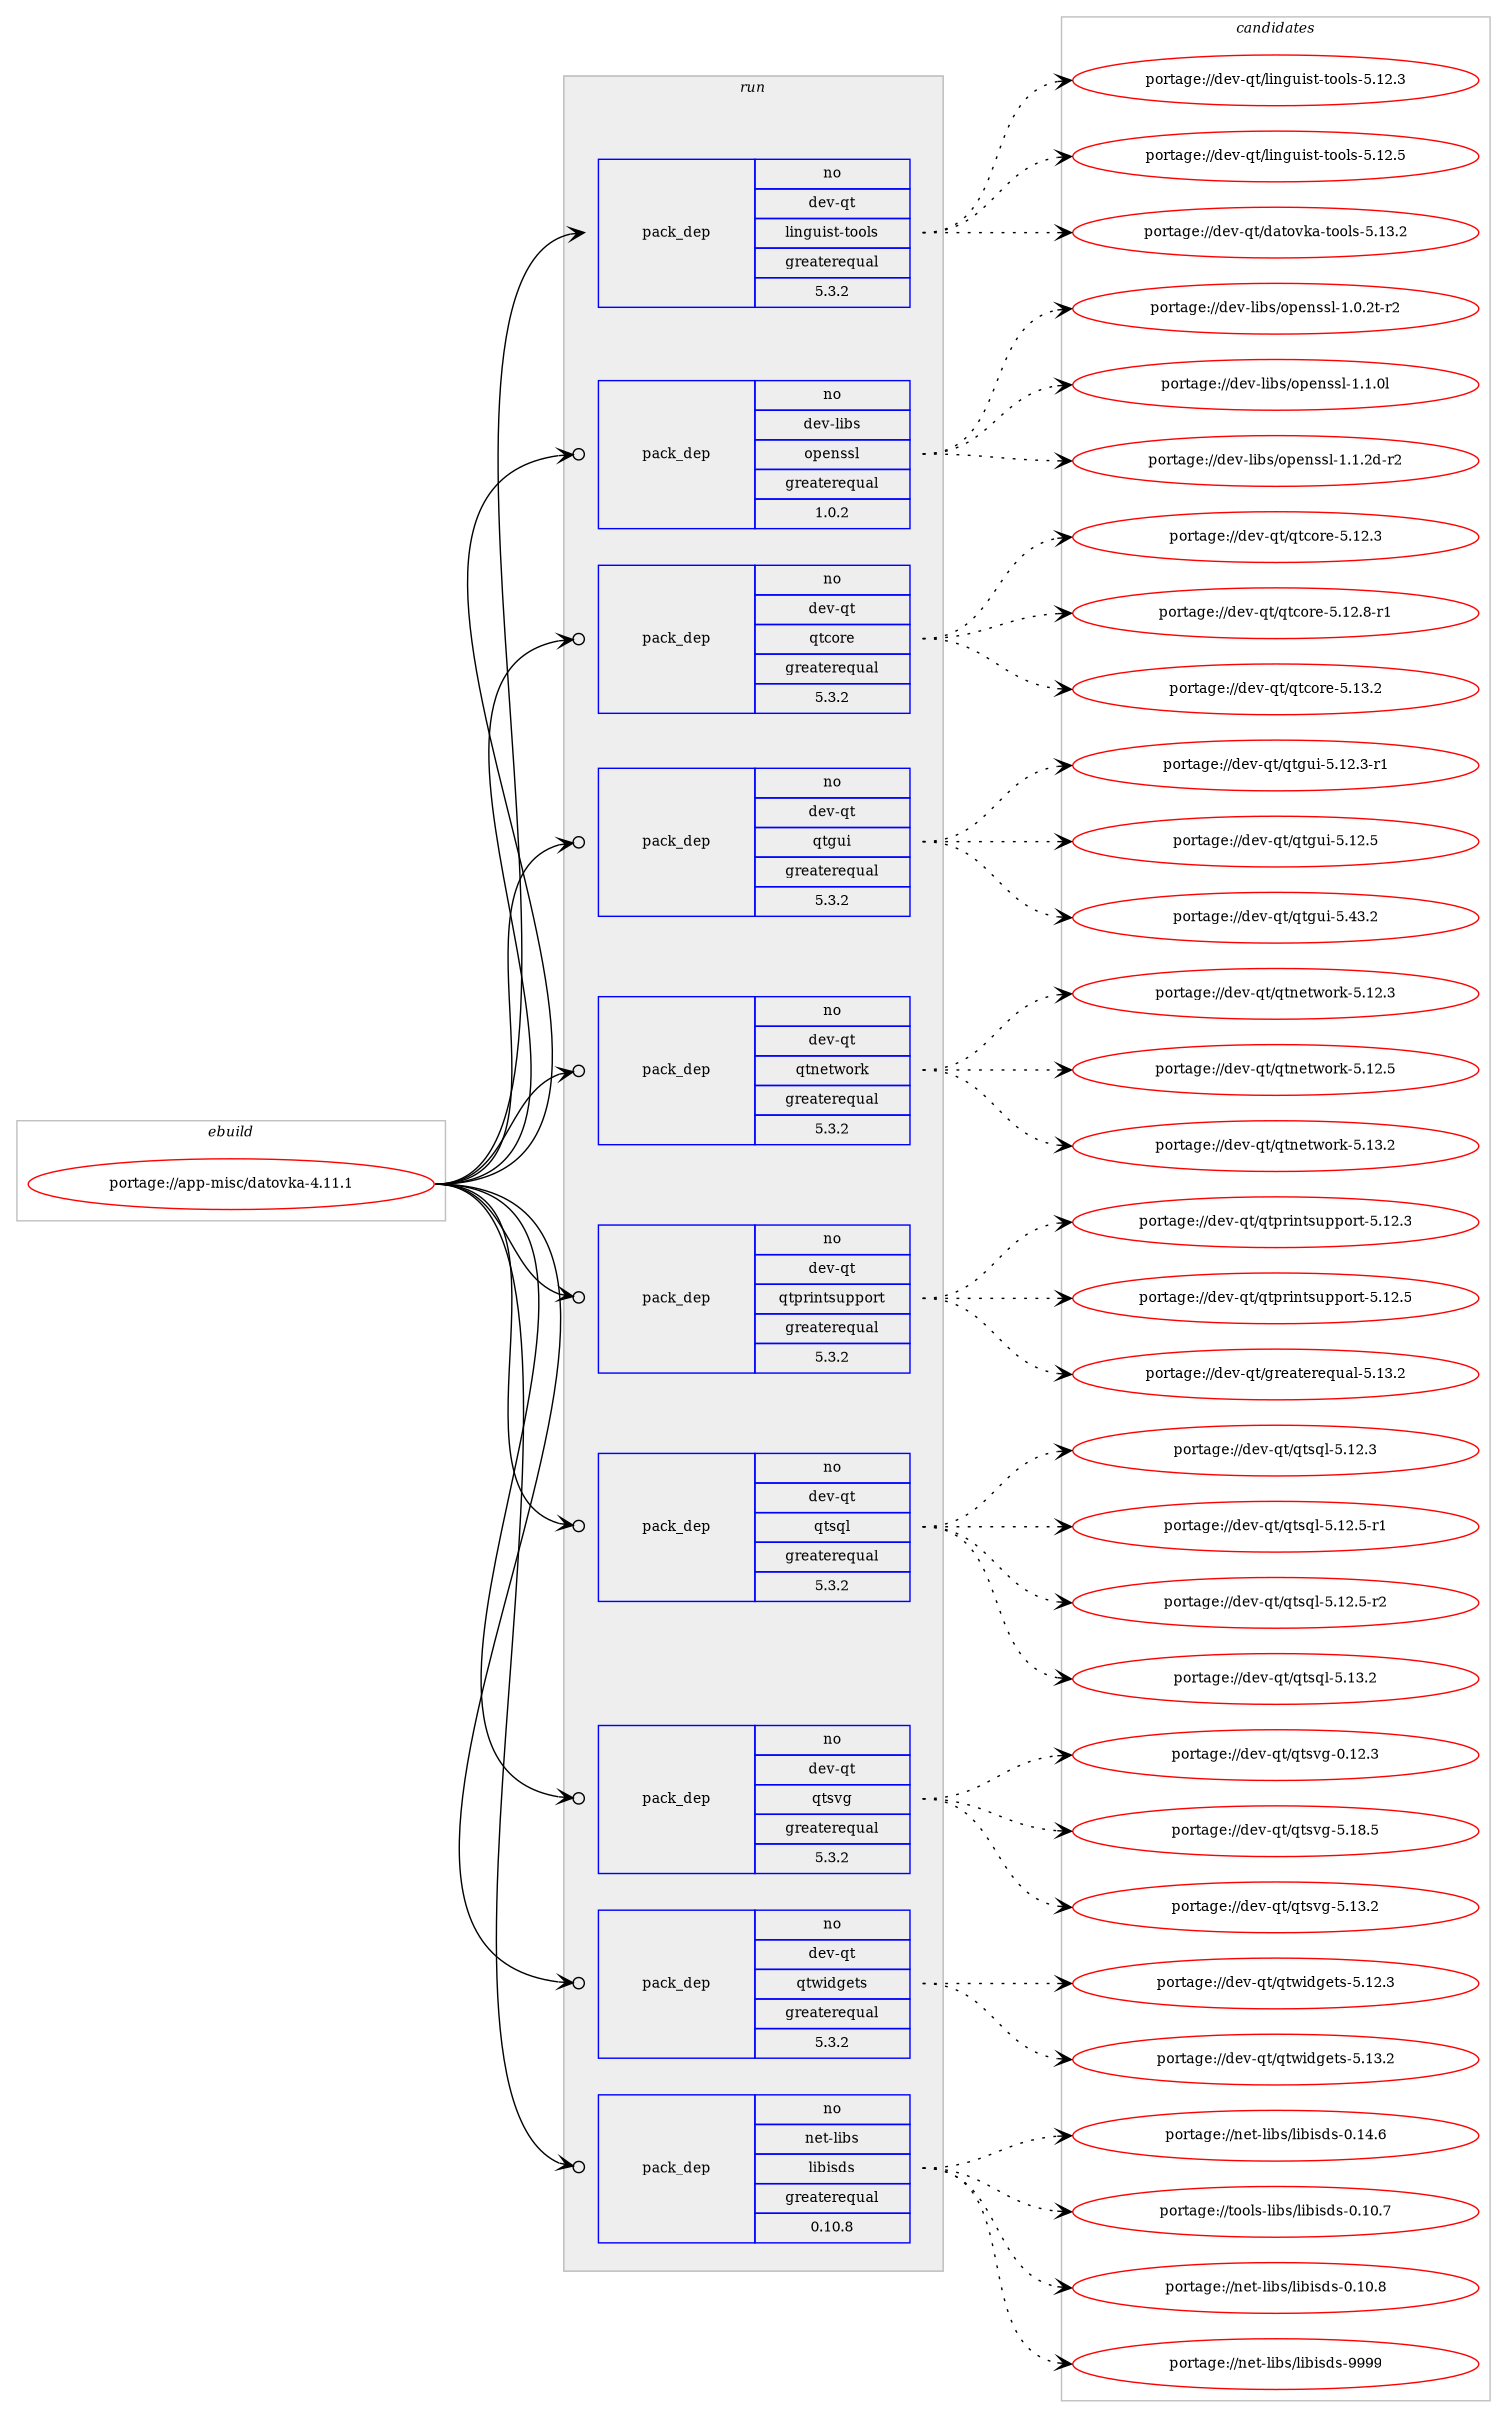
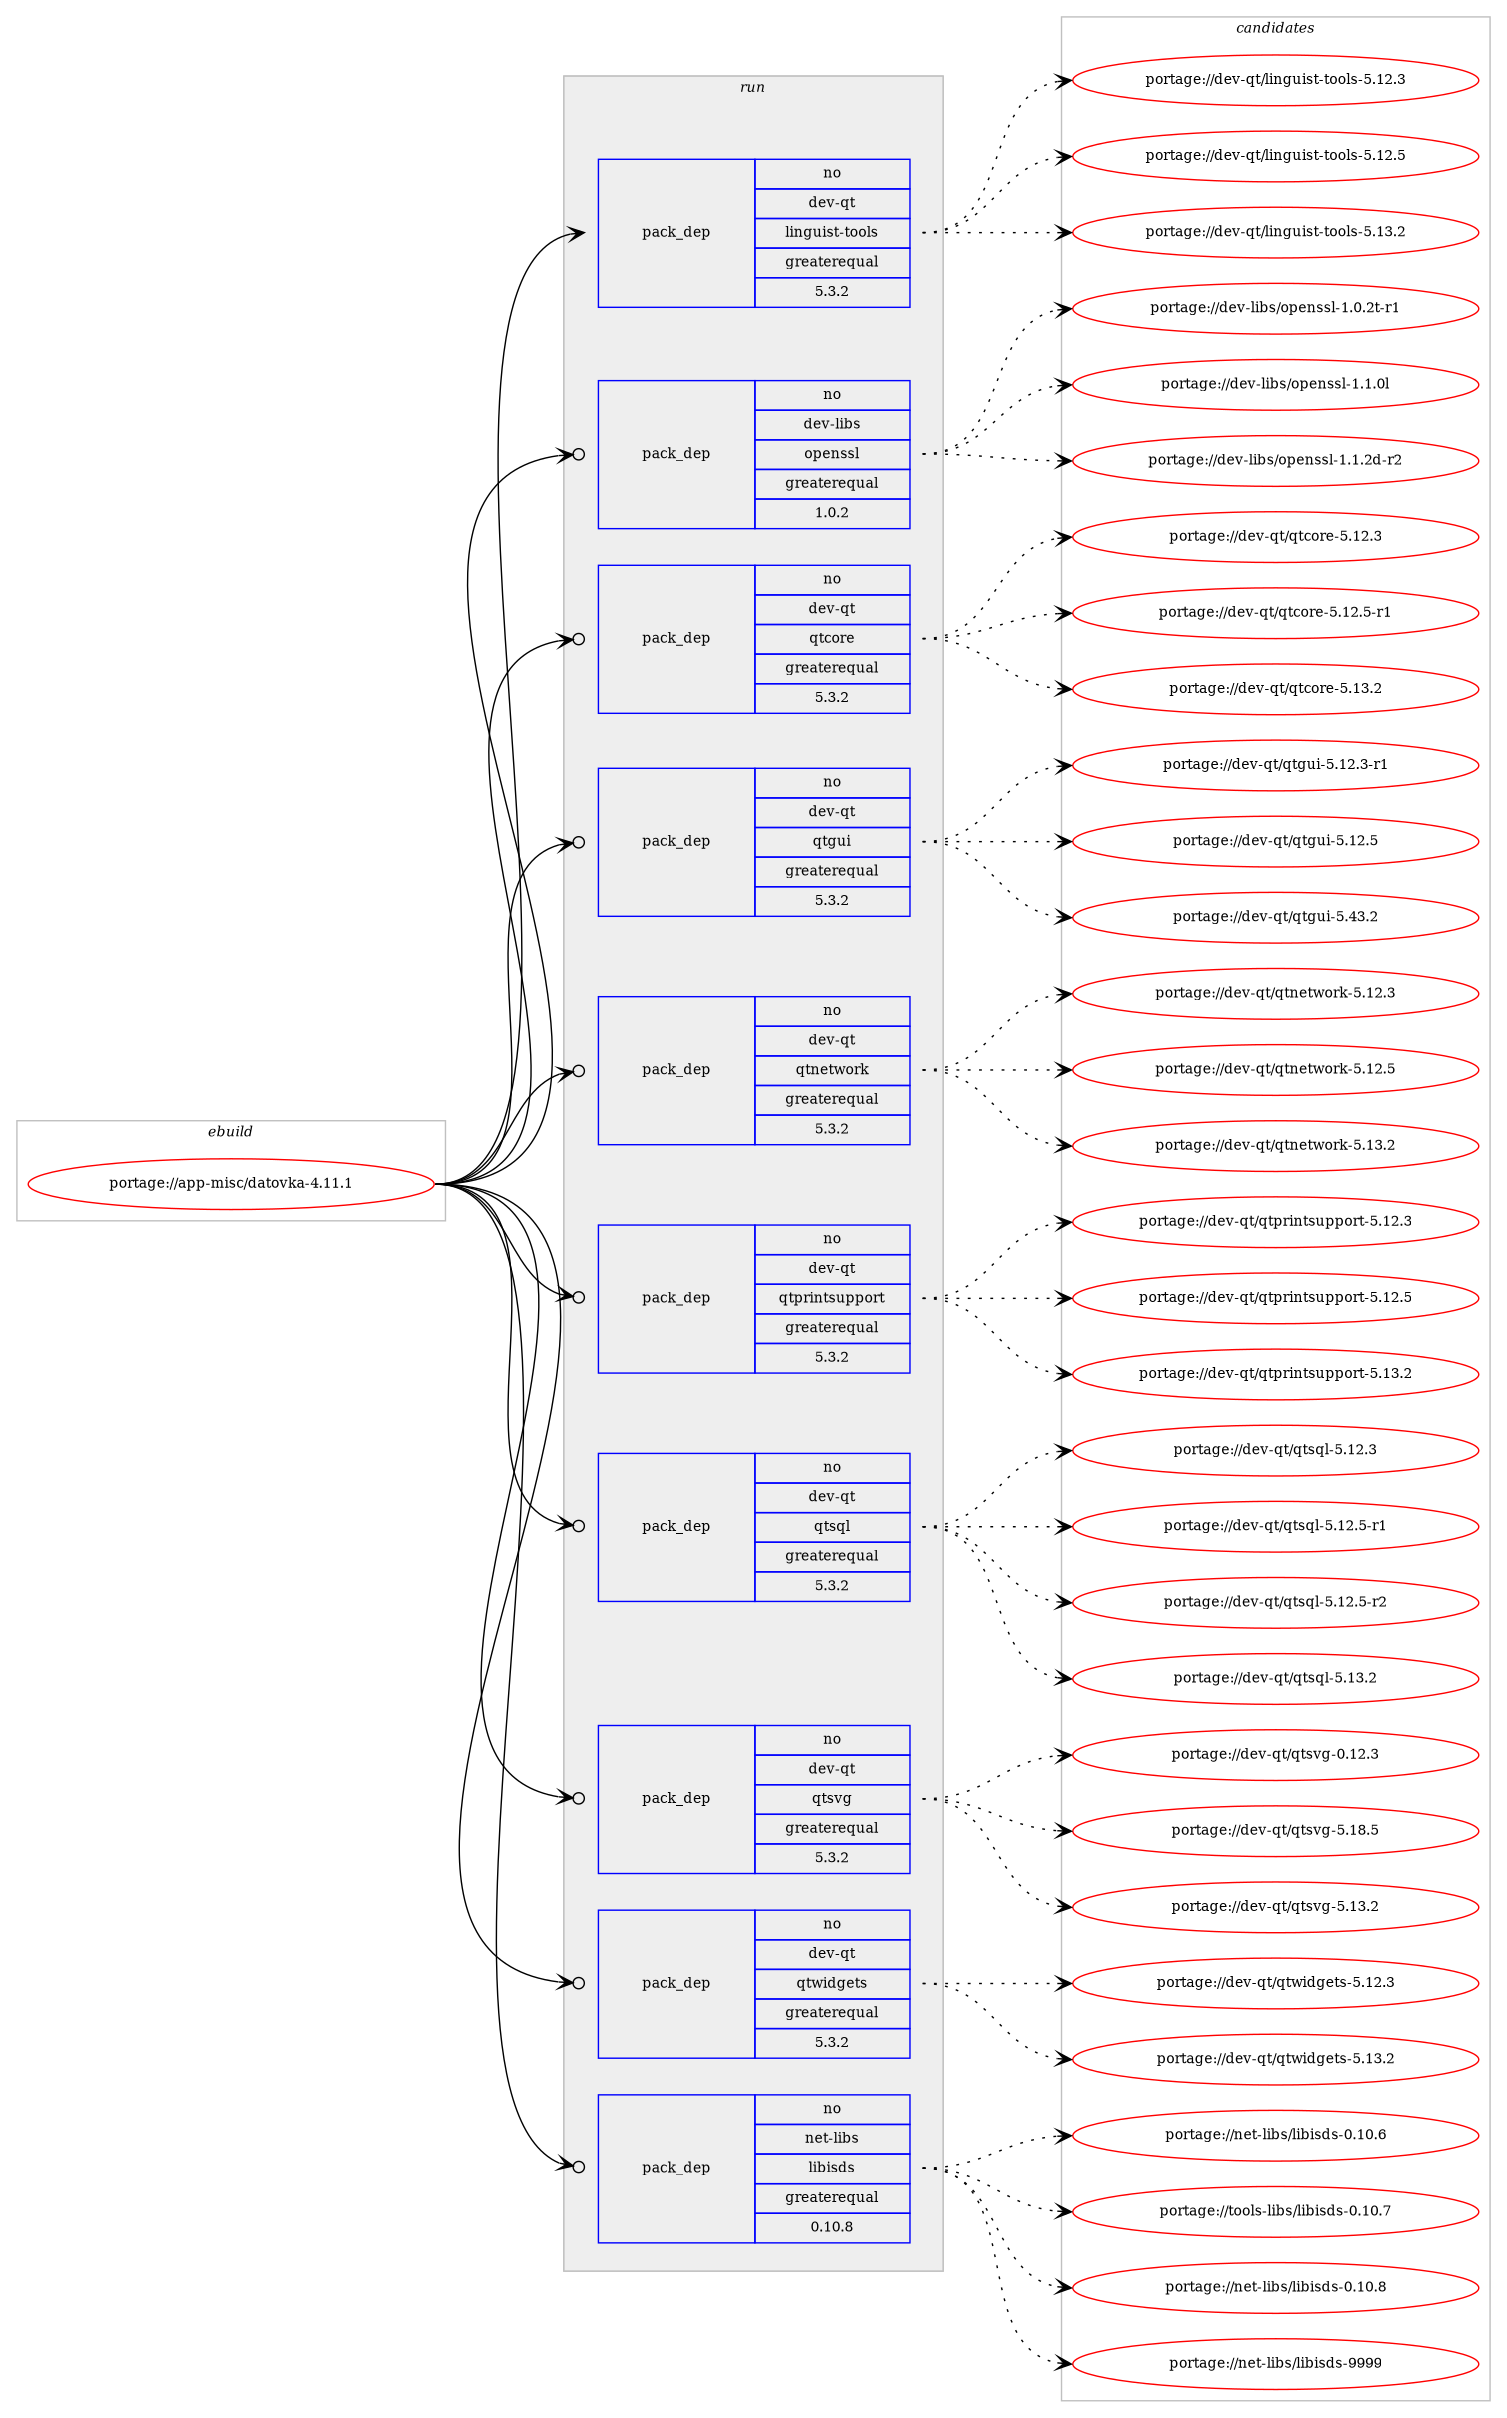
(1276, 233) -> (1276, 233)
(1276, 309) -> (1276, 309)
(1276, 613) -> (1276, 613)
(1276, 1374) -> (1276, 1374)
(1276, 2136) -> (1276, 2136)
